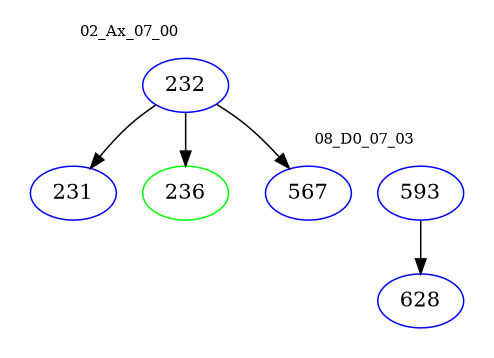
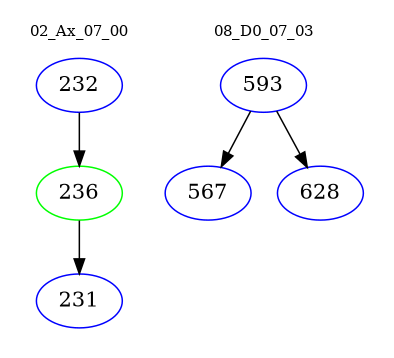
(126, 129) -> (79, 240)
(263, 140) -> (240, 132)
